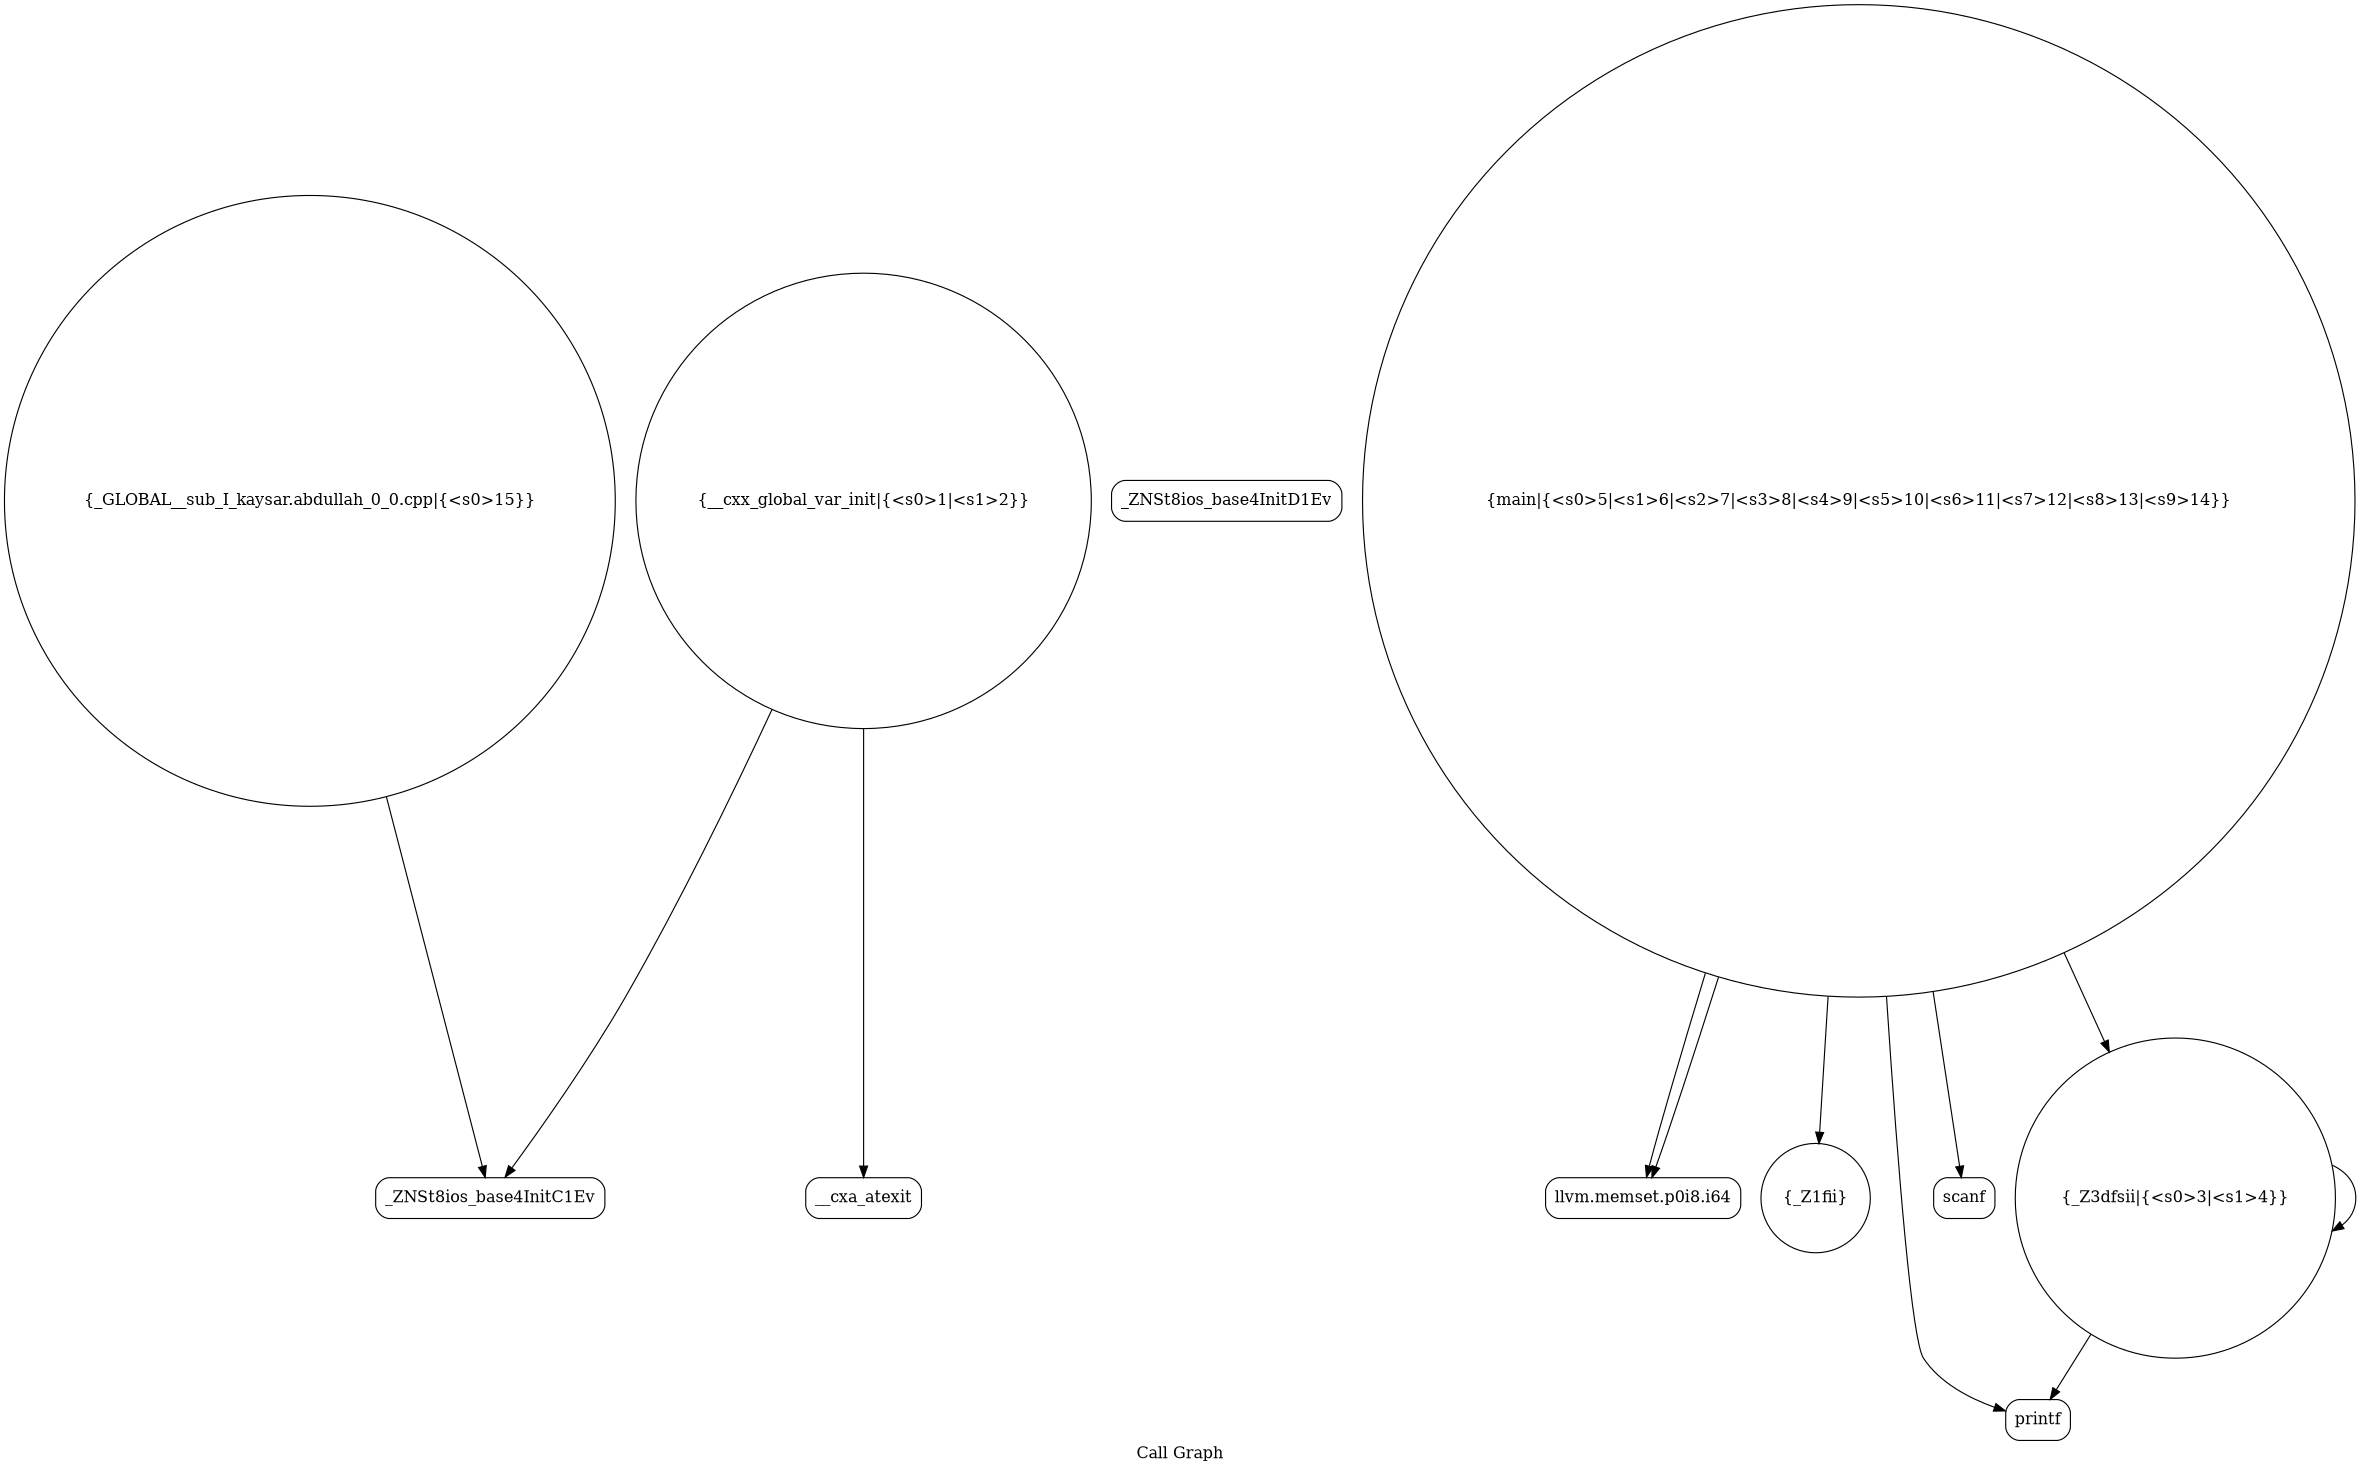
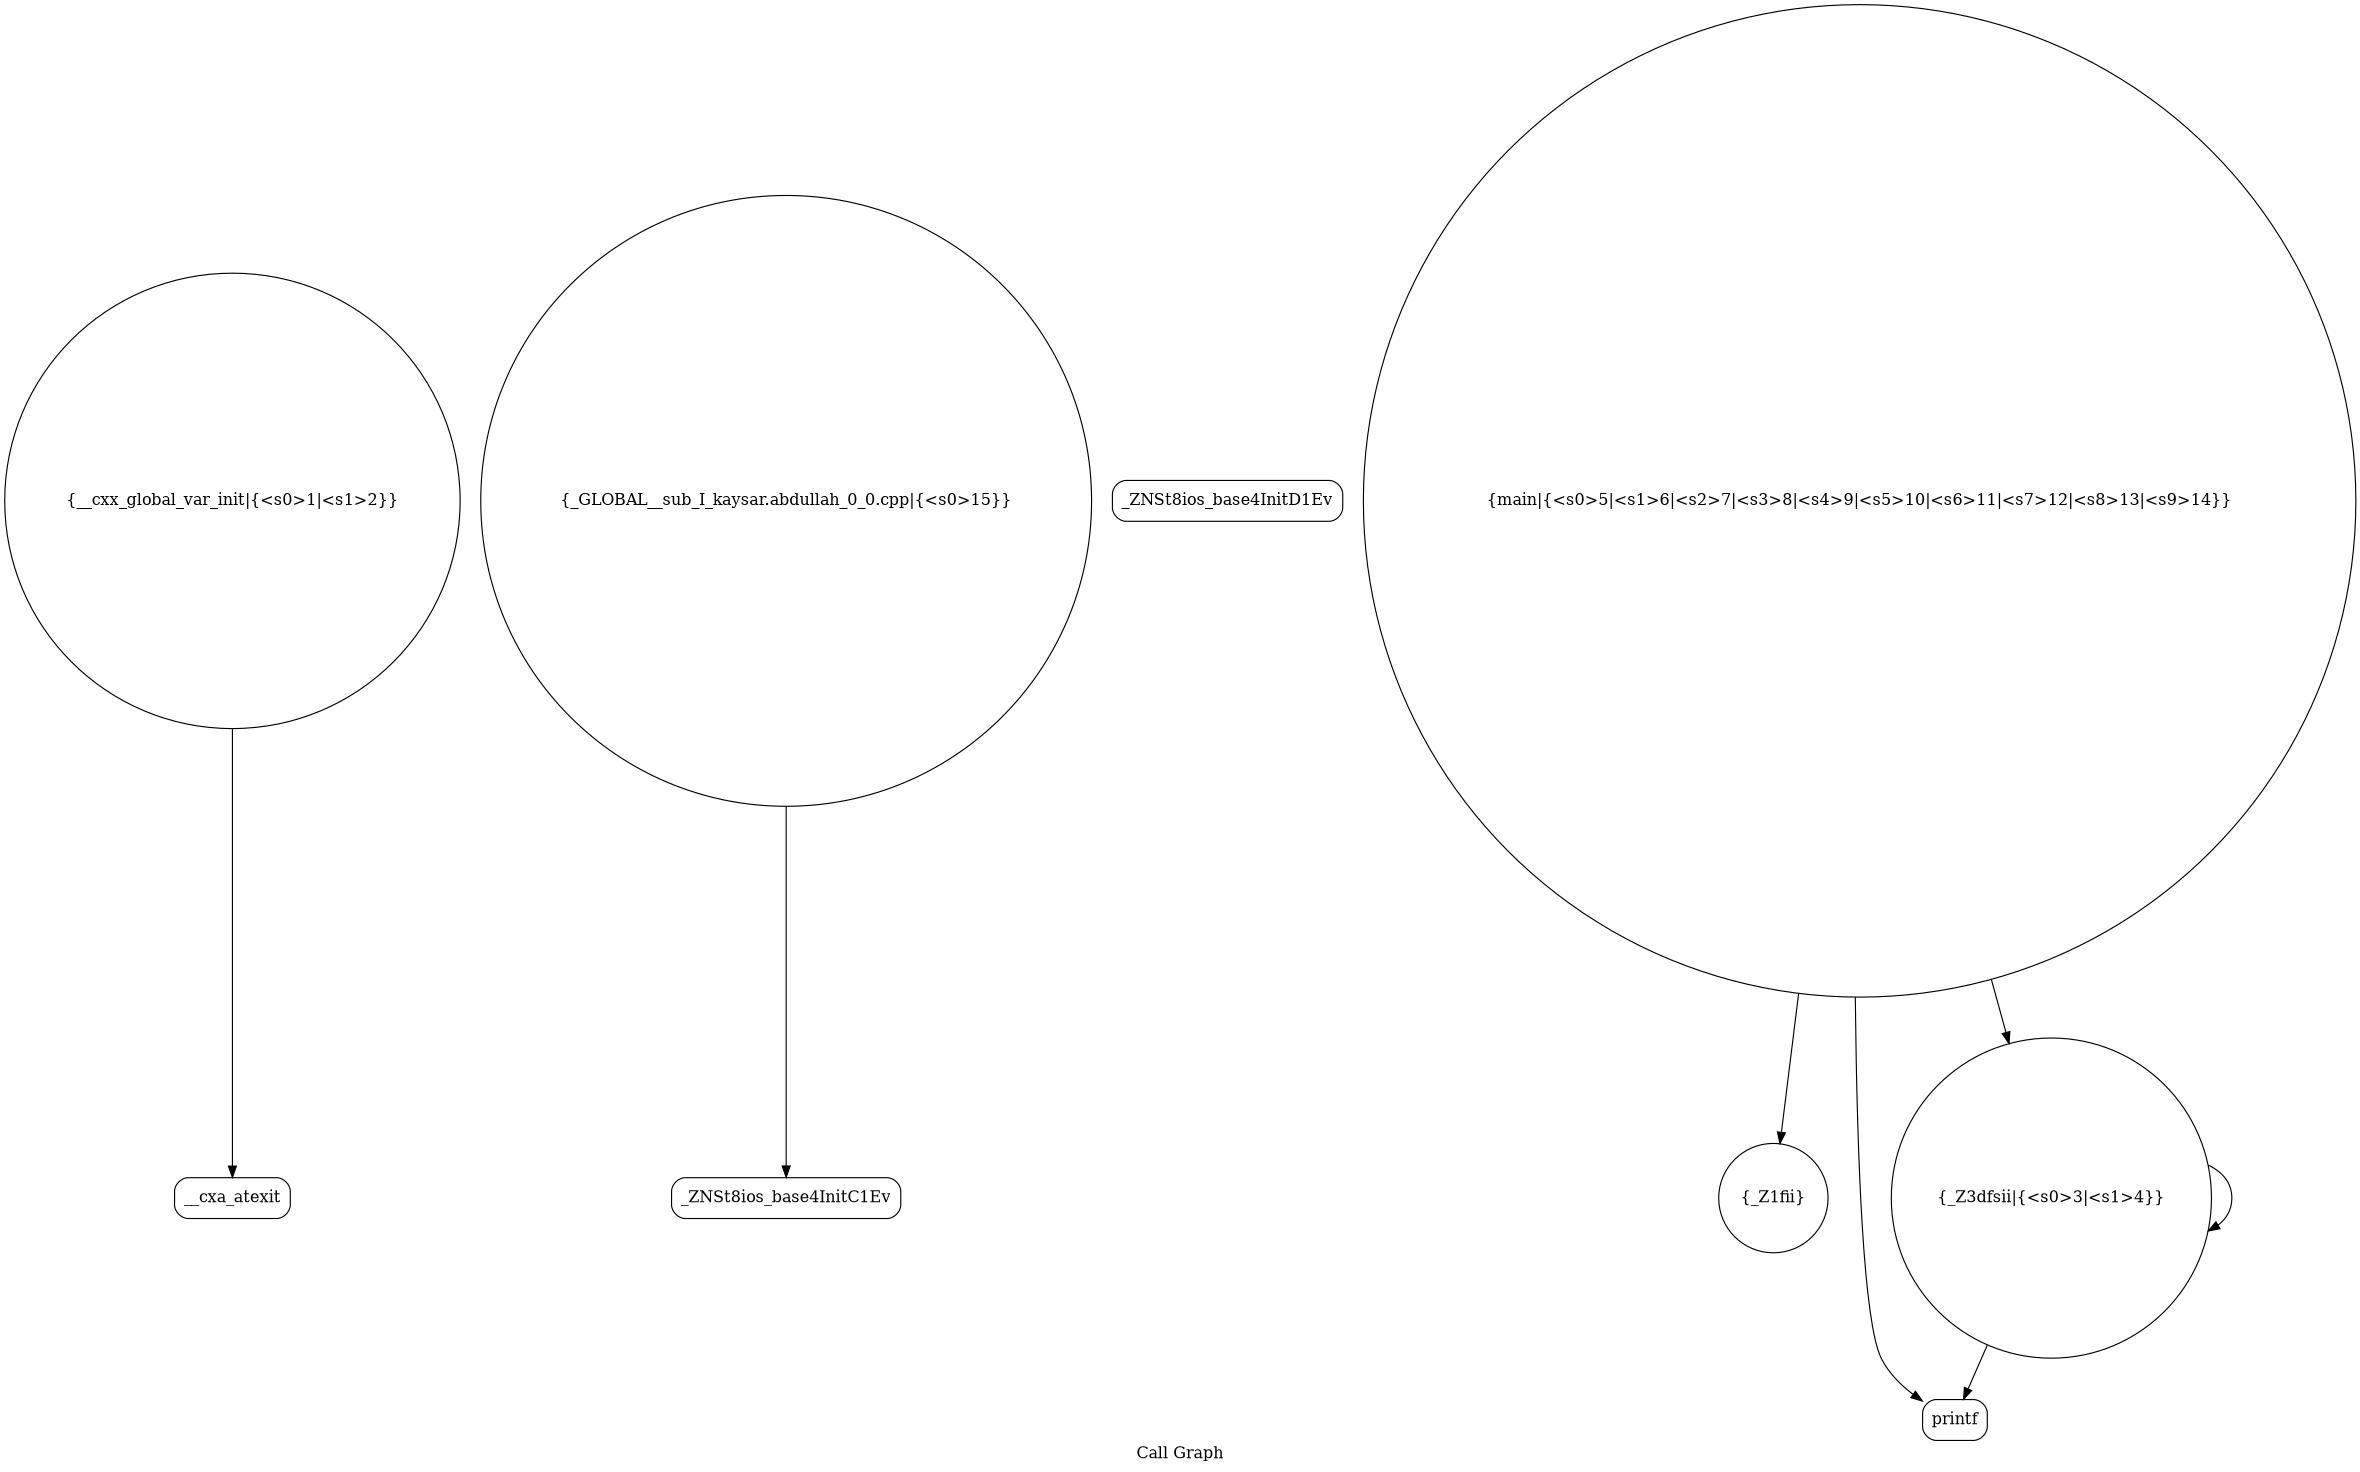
(654, 946) -> none
(1643, 1198) -> none
(1964, 1198) -> none
